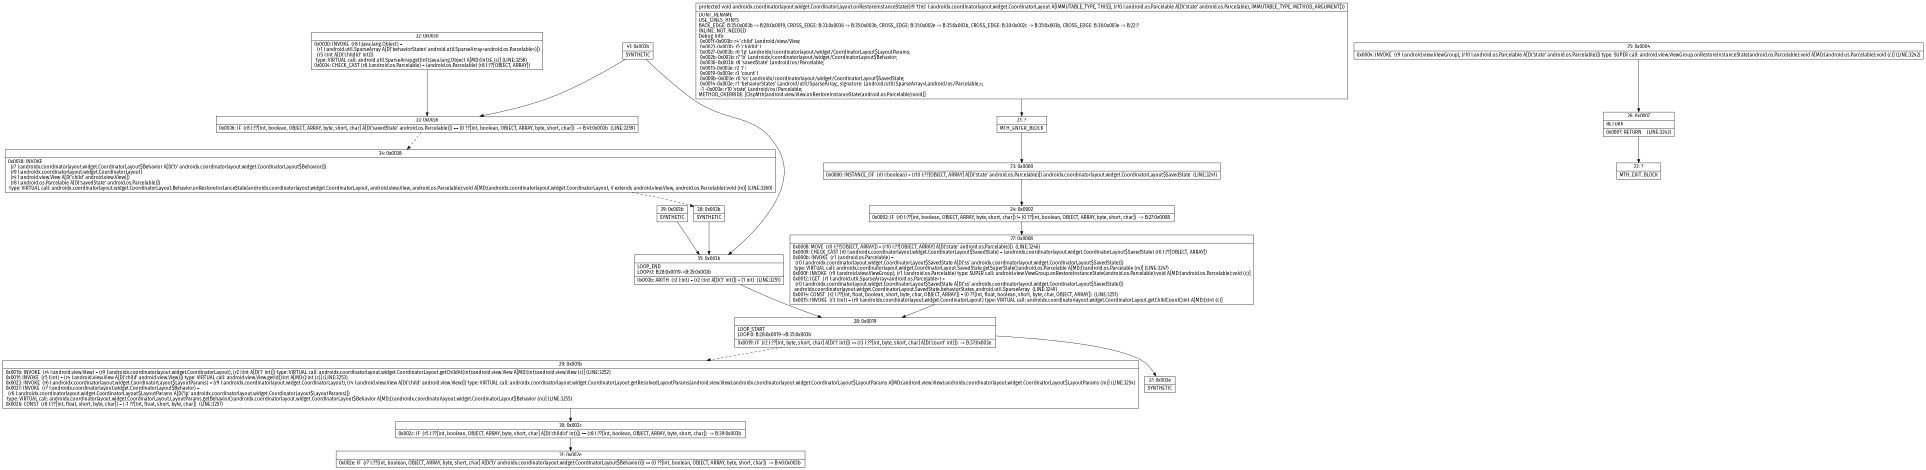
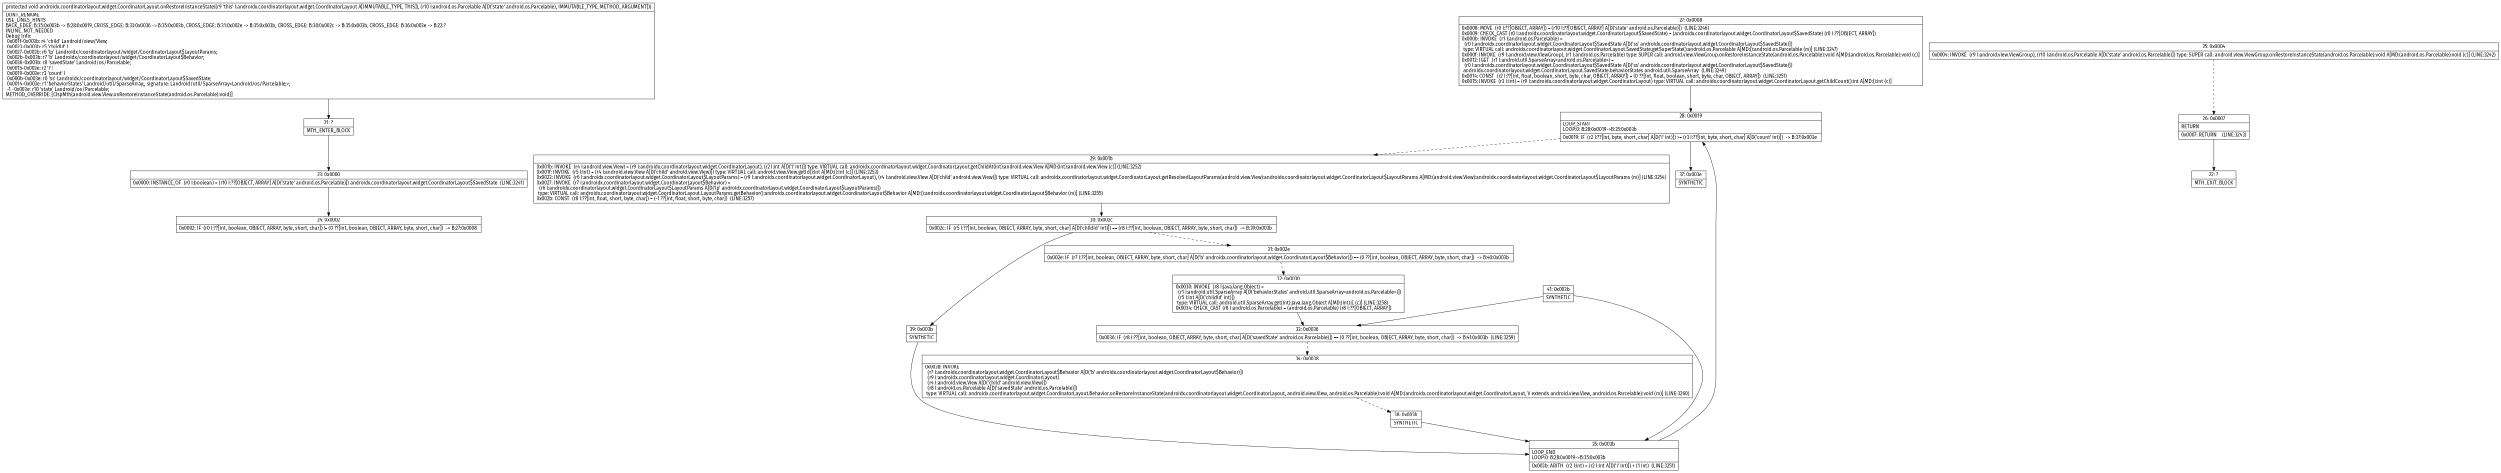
(1639, 84) -> (2214, 85)
(1022, 227) -> none
none -> (1282, 267)
none -> (999, 271)
(571, 443) -> (1188, 239)
